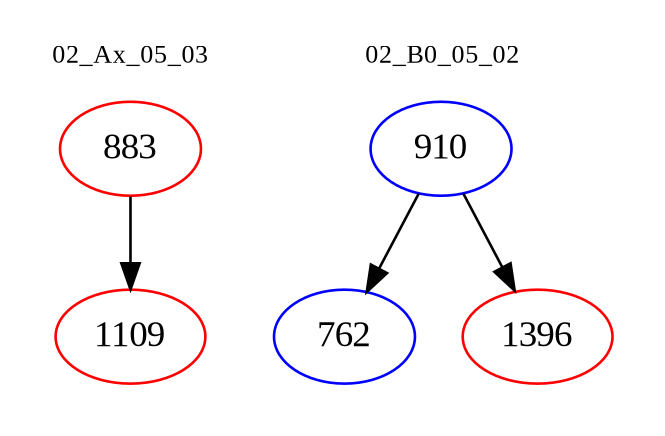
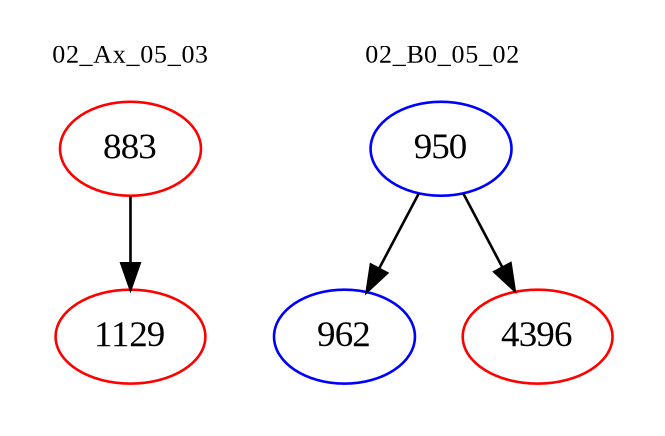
(441, 149) -> (441, 149)
(130, 337) -> (130, 337)
(344, 337) -> (344, 337)
(538, 337) -> (538, 337)
